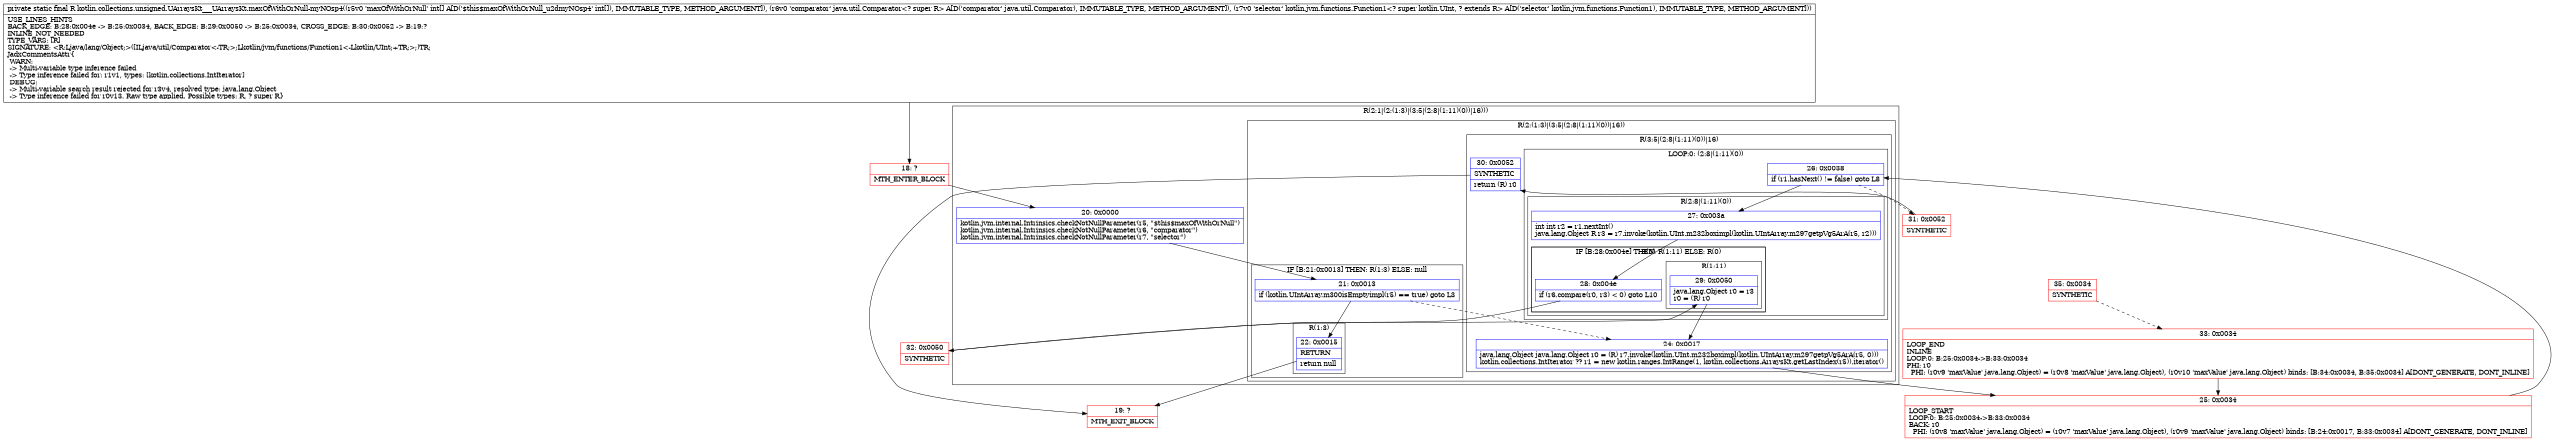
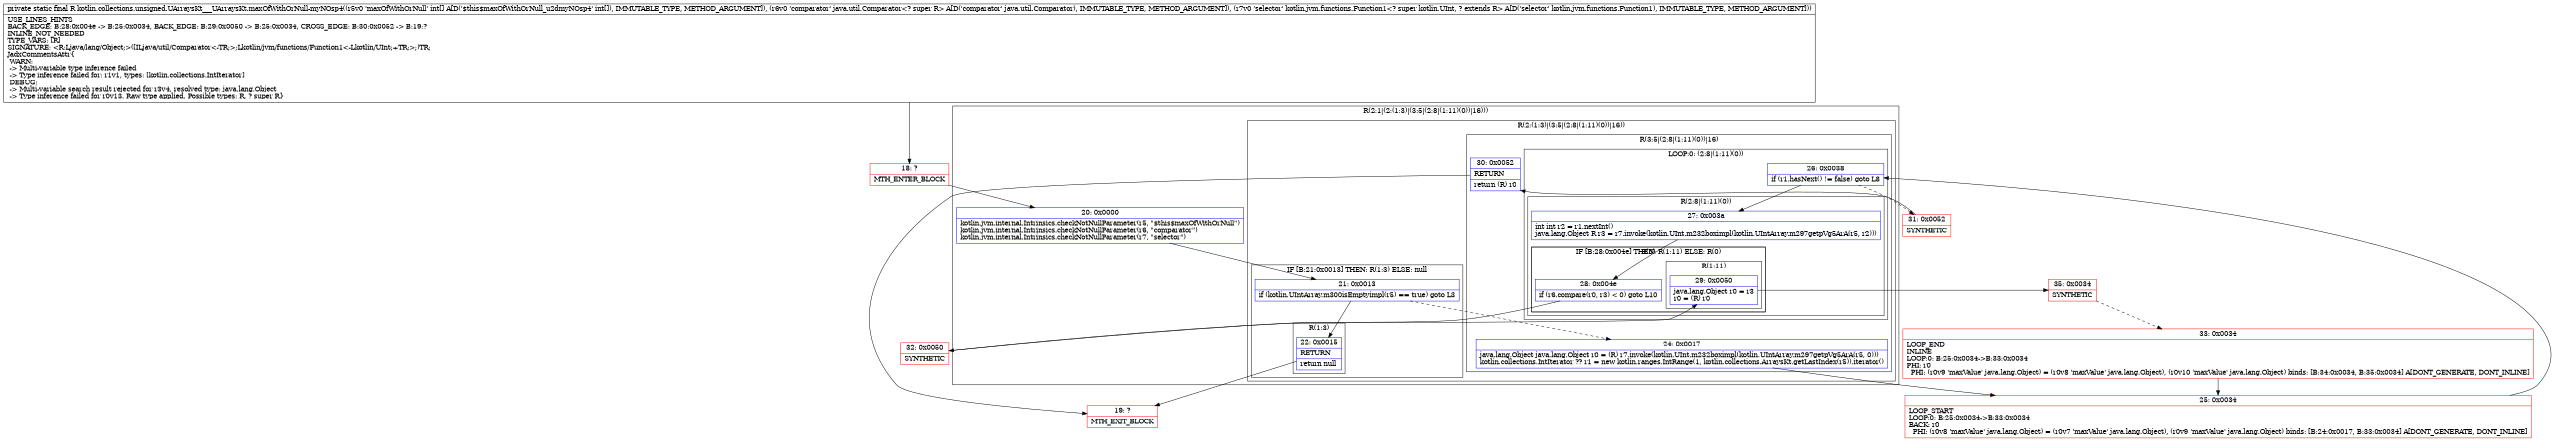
(1494, 174) -> (1489, 174)
(1698, 322) -> (1908, 290)
